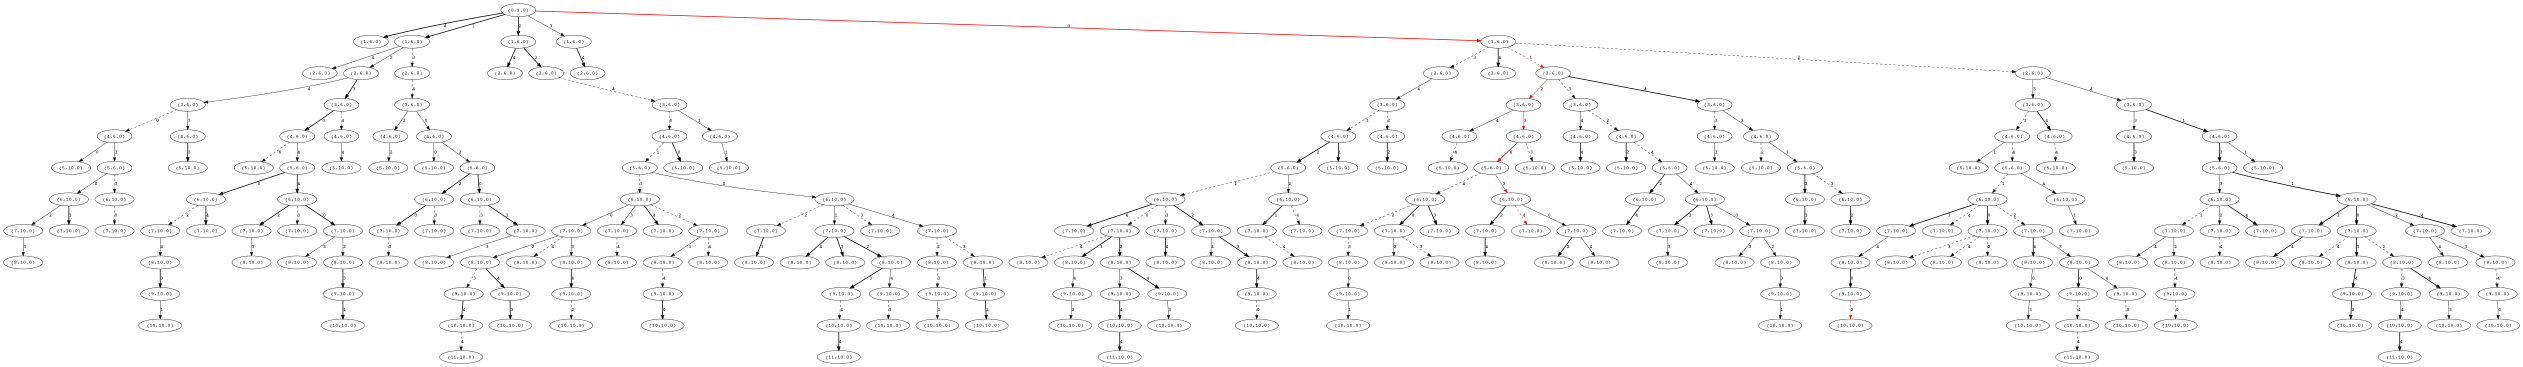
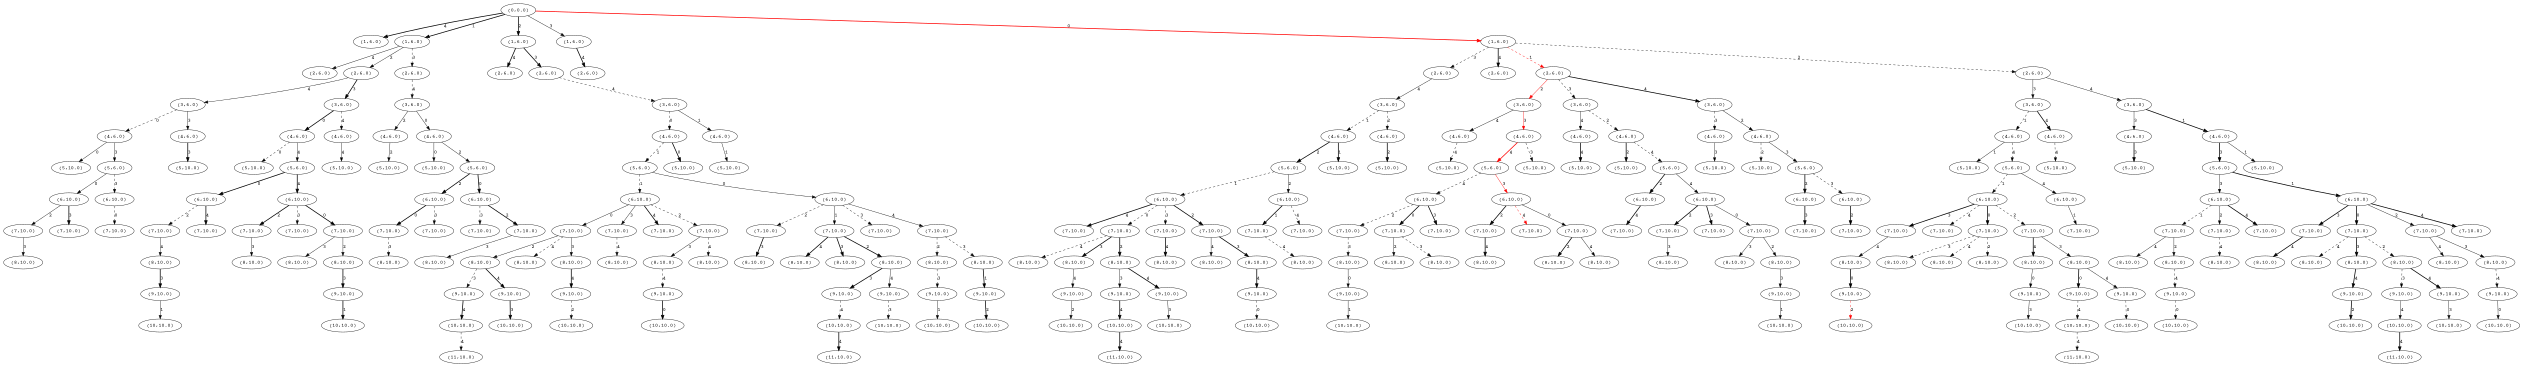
(518, 10) -> (518, 10)
